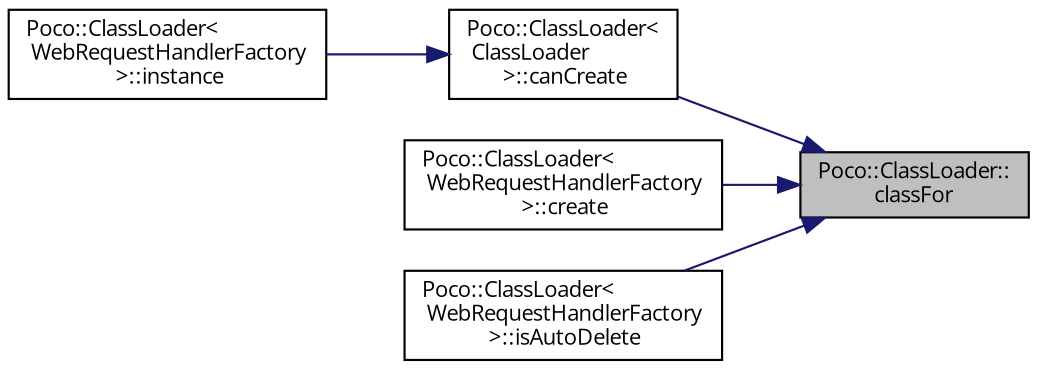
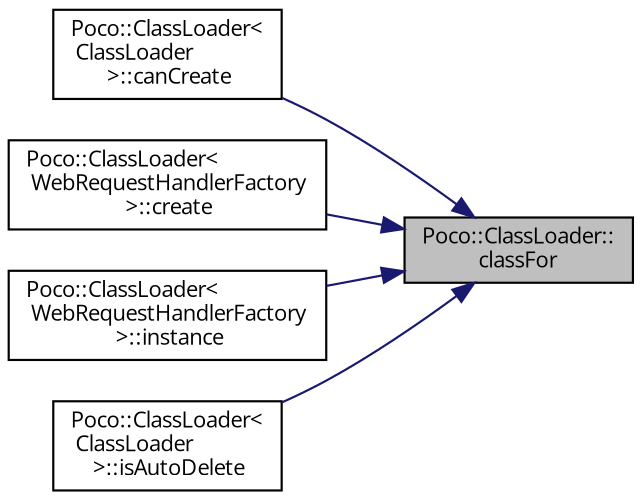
(377, 54) -> (354, 281)
(563, 315) -> (167, 446)
